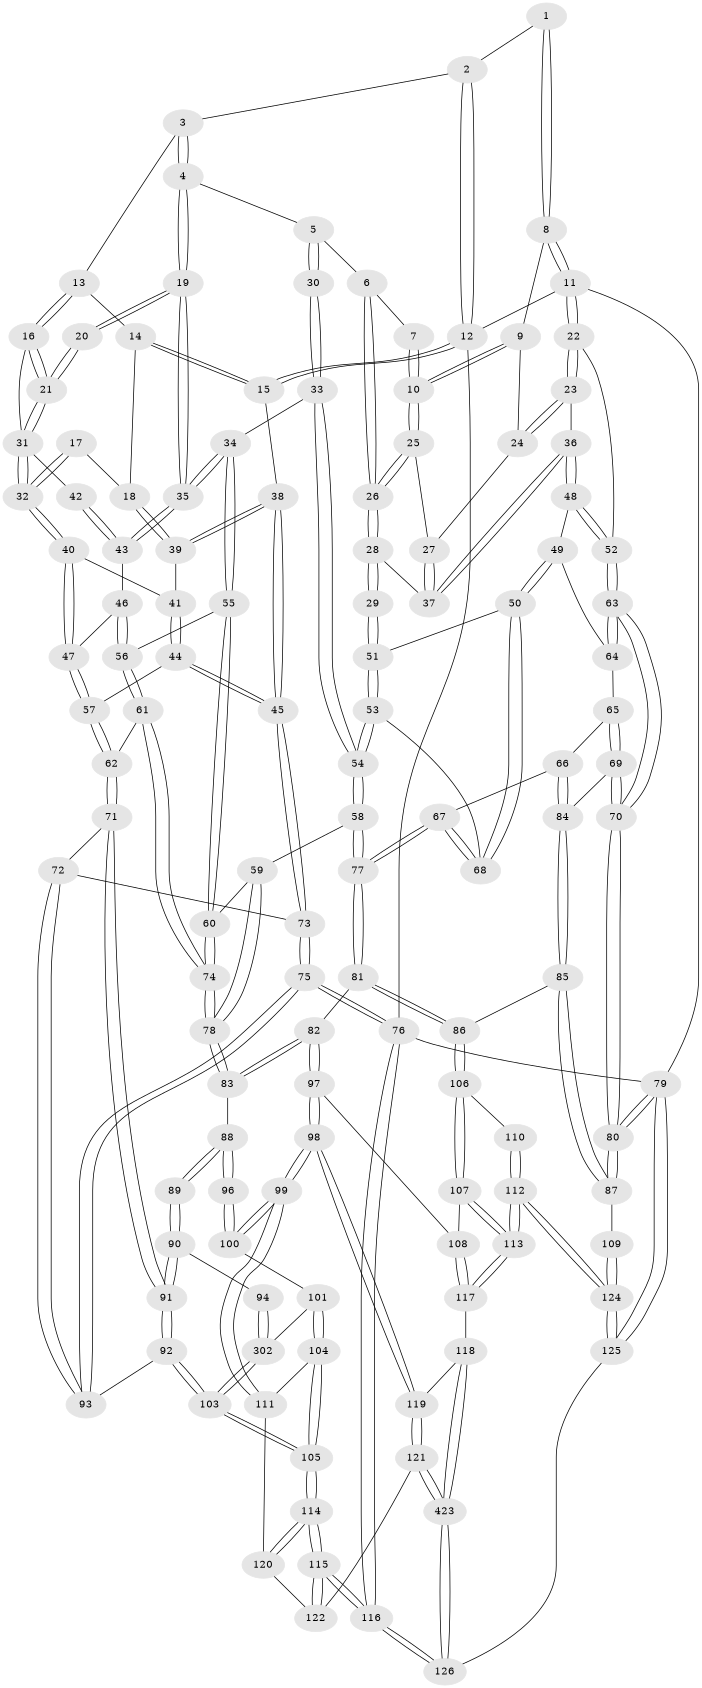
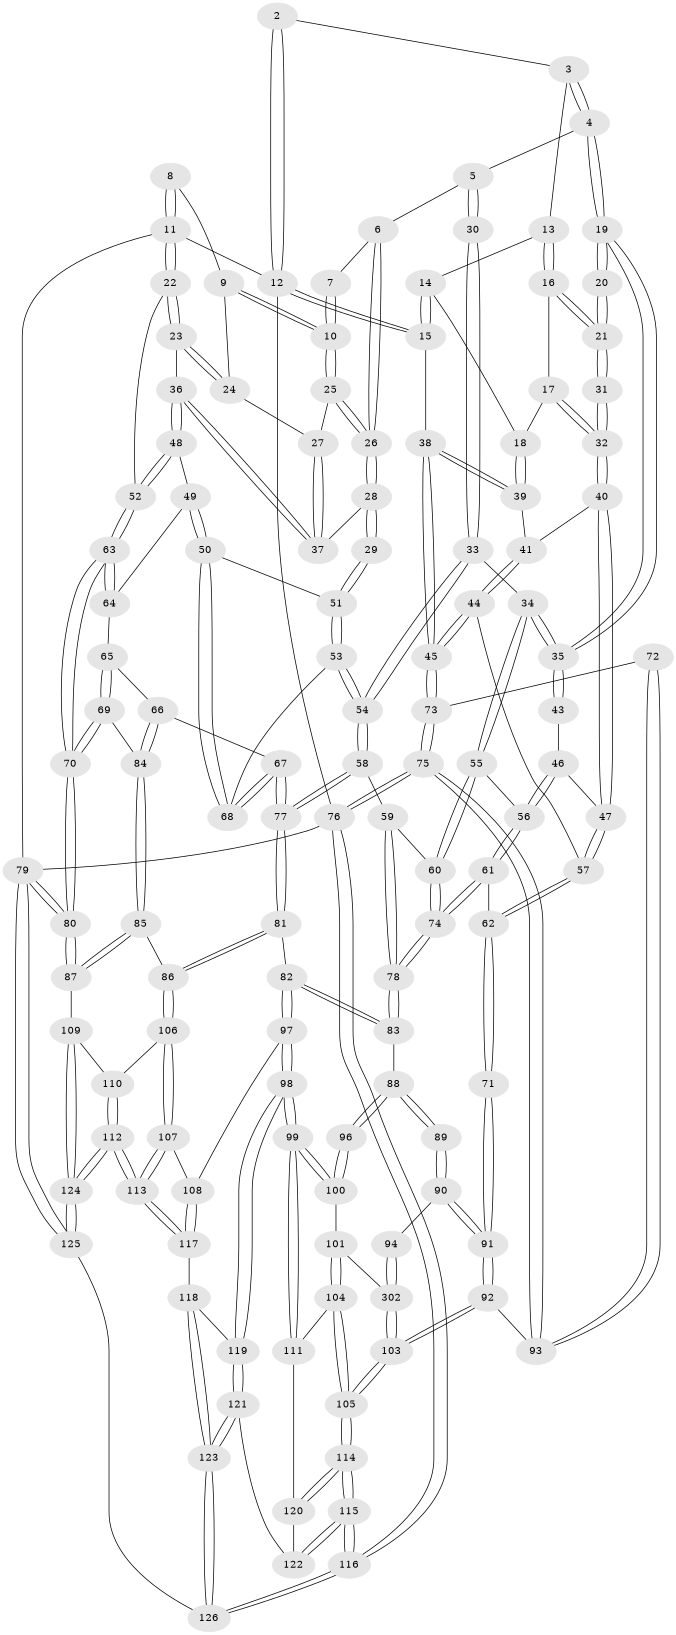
(547, 16) -> none
(19, 390) -> (549, 337)
(76, 497) -> none
(85, 844) -> none
none -> (92, 1058)
(445, 1512) -> (209, 1458)
